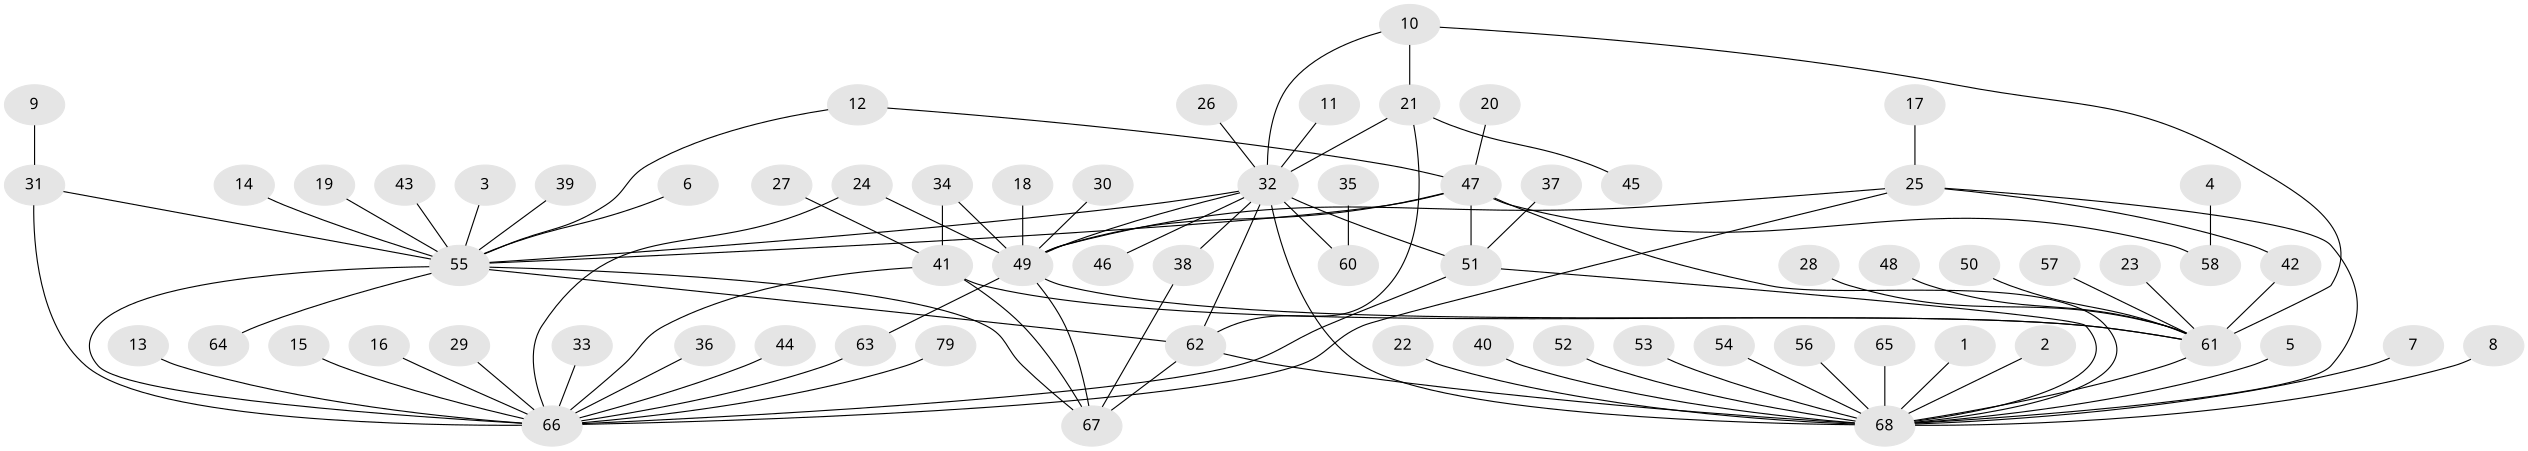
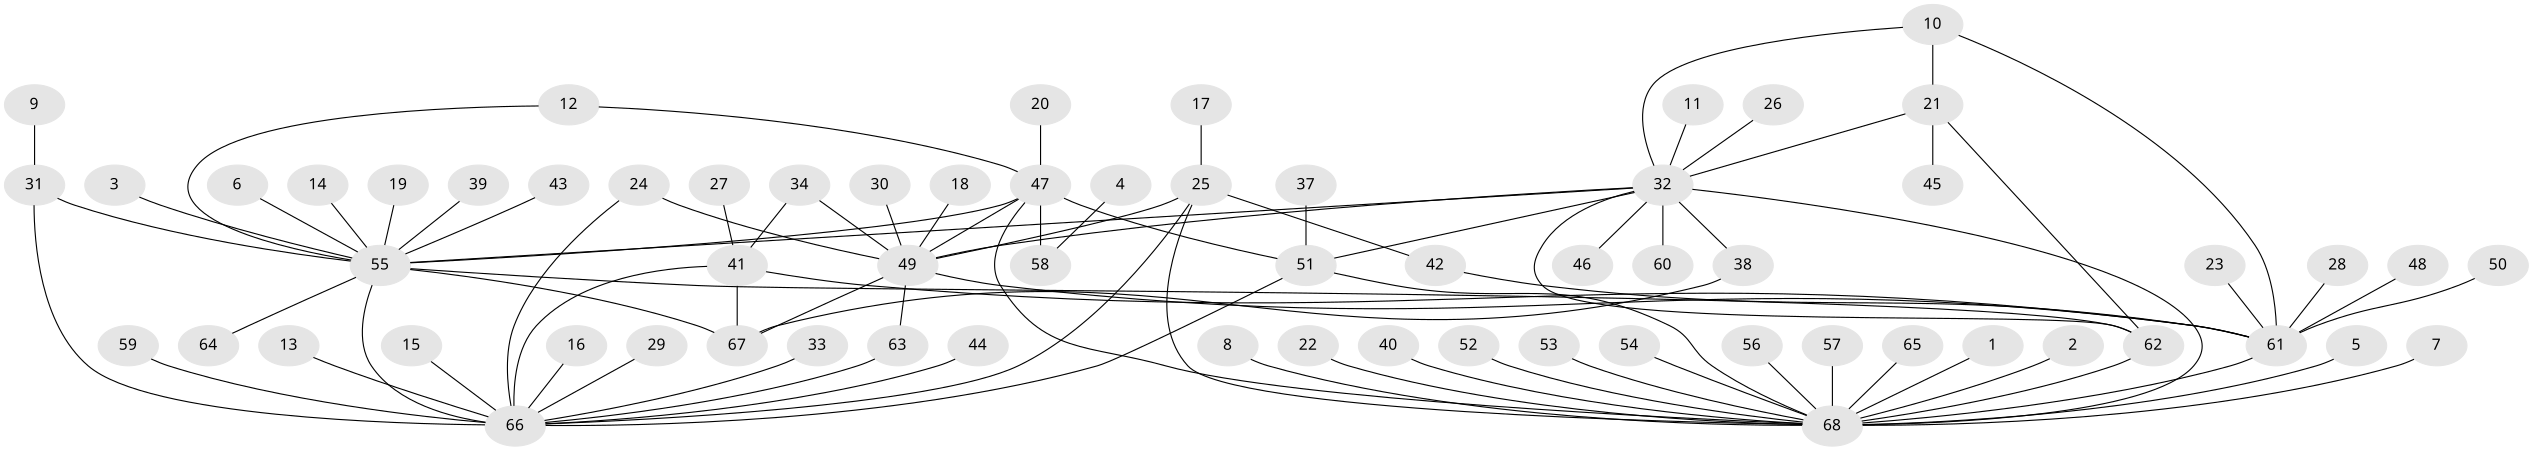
(1348, 185) -> none
(2130, 306) -> (1832, 386)
(705, 346) -> none
(946, 346) -> (128, 346)
(1144, 386) -> none
